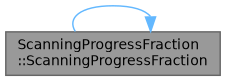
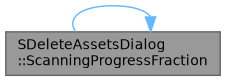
(113, 54) -> (113, 54)
